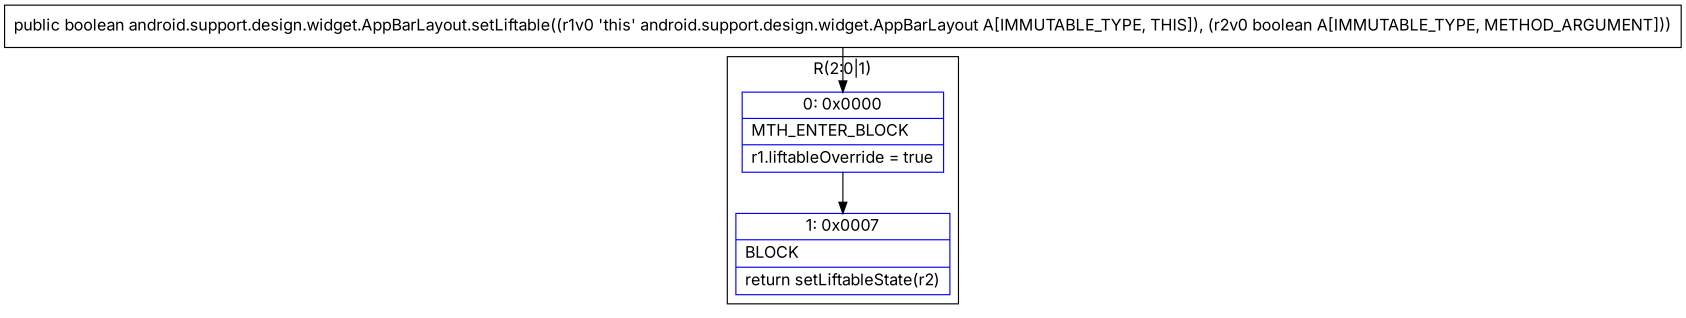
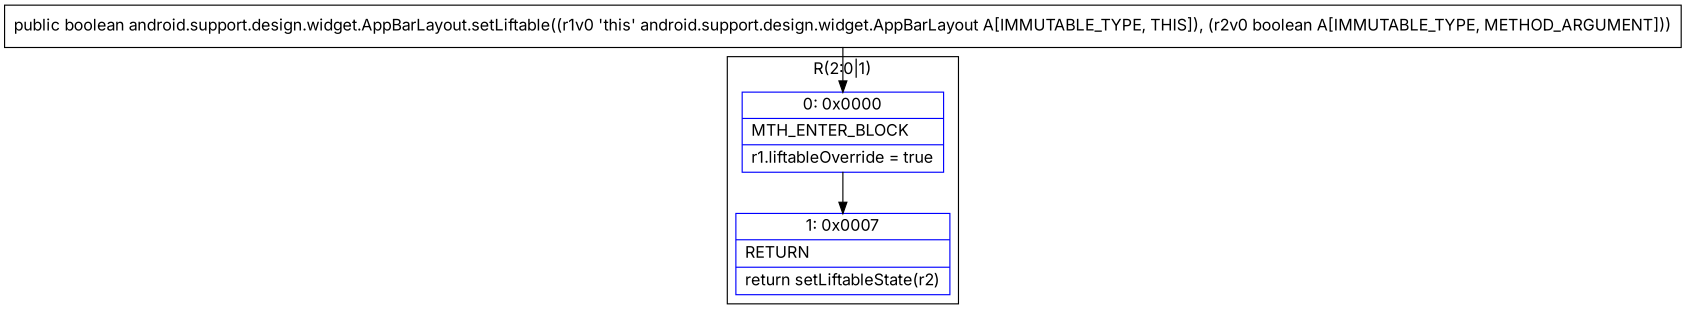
(773, 253) -> (778, 253)
